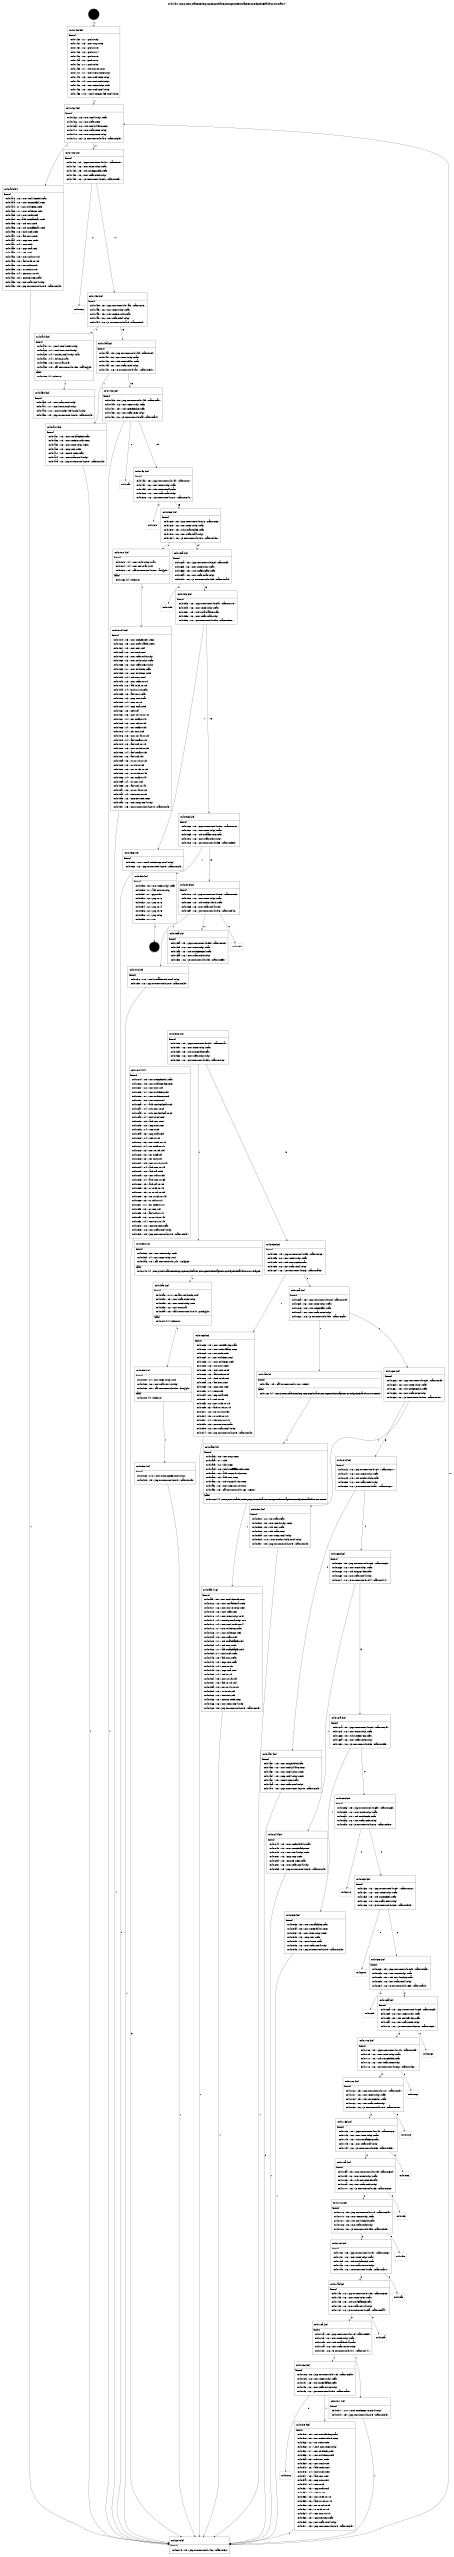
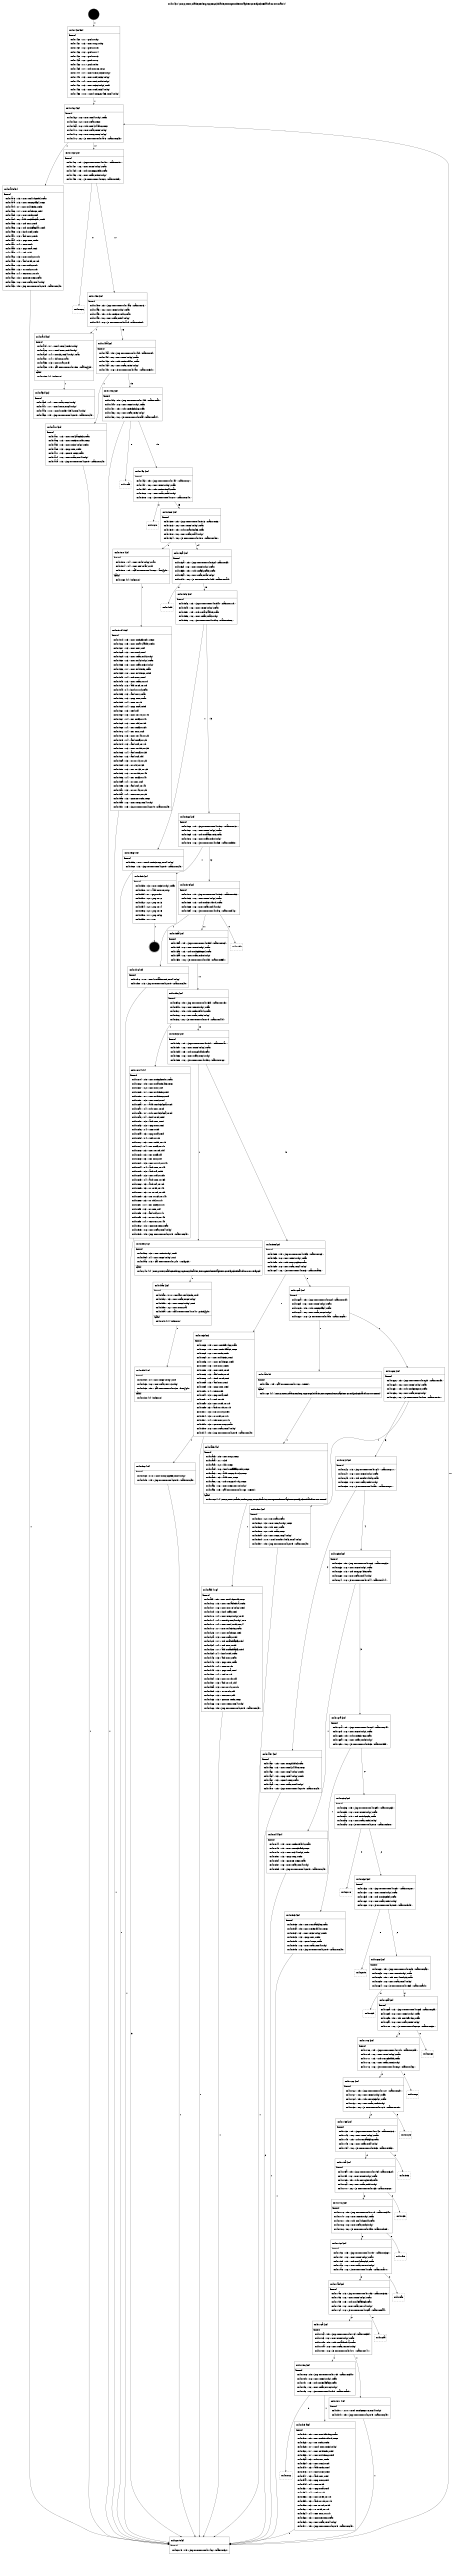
none -> (198, 1007)
(164, 1432) -> (184, 1448)
